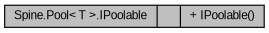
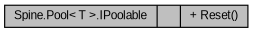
(222, 16) -> (214, 16)
